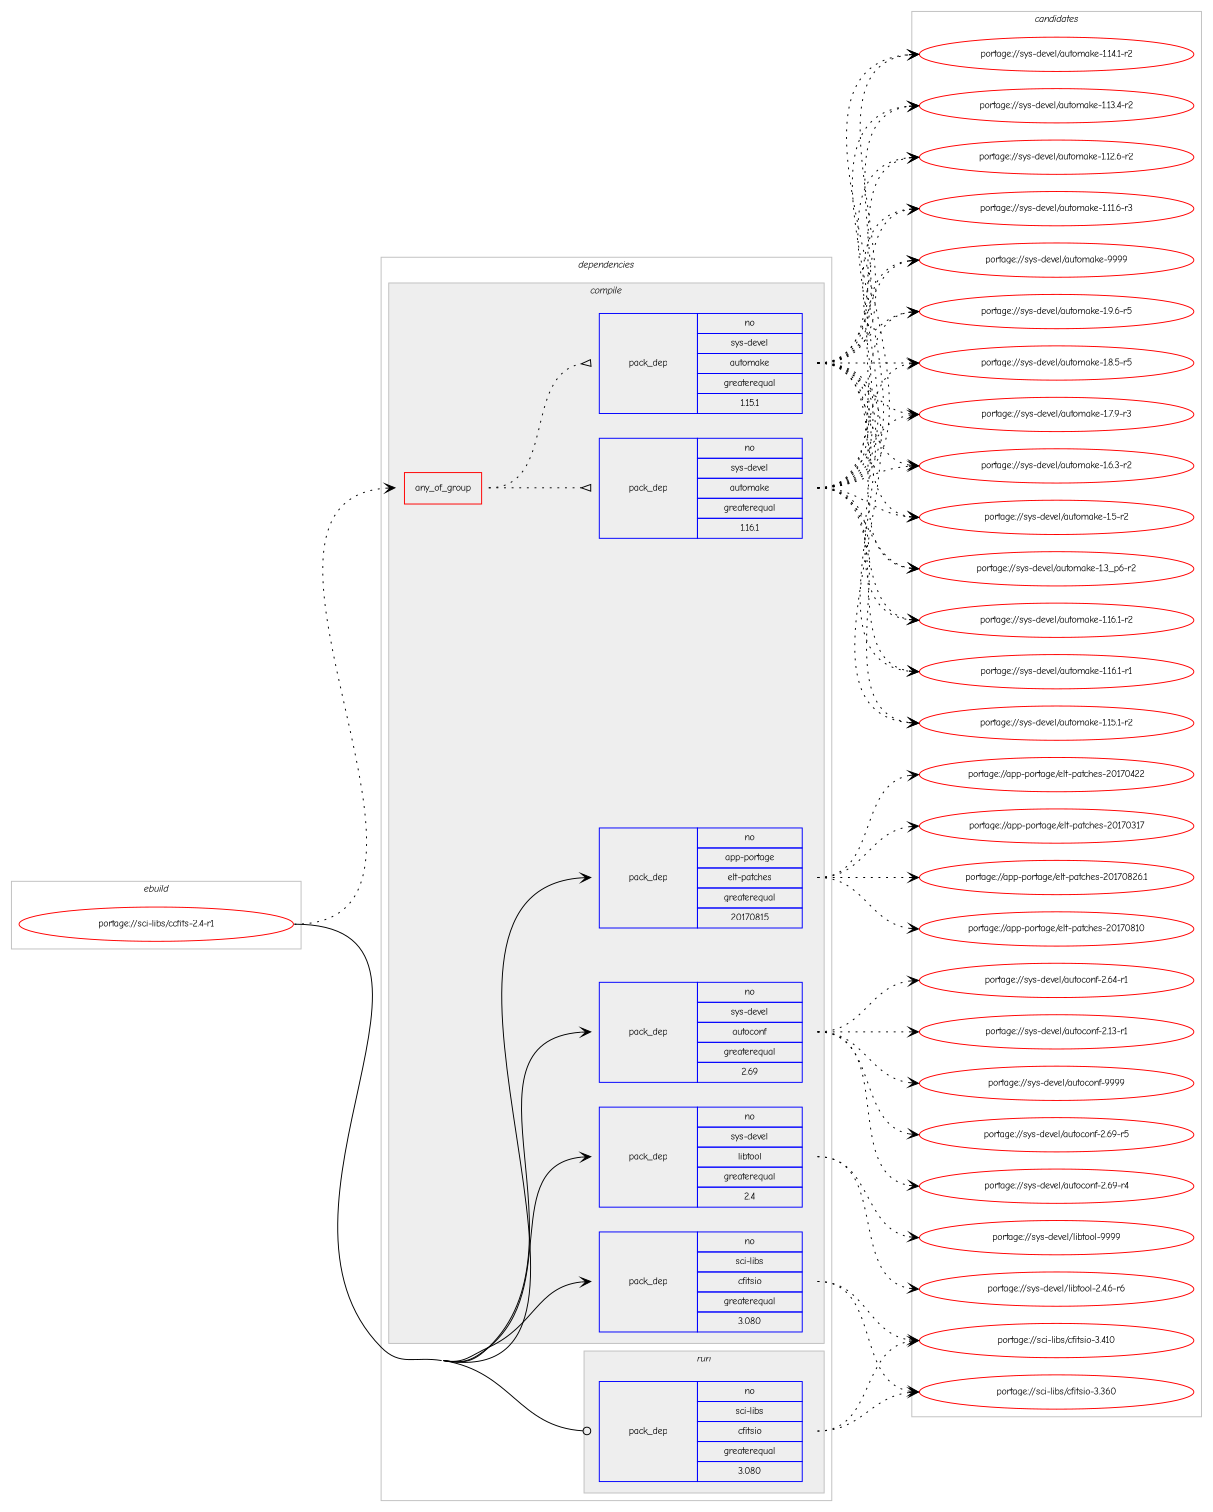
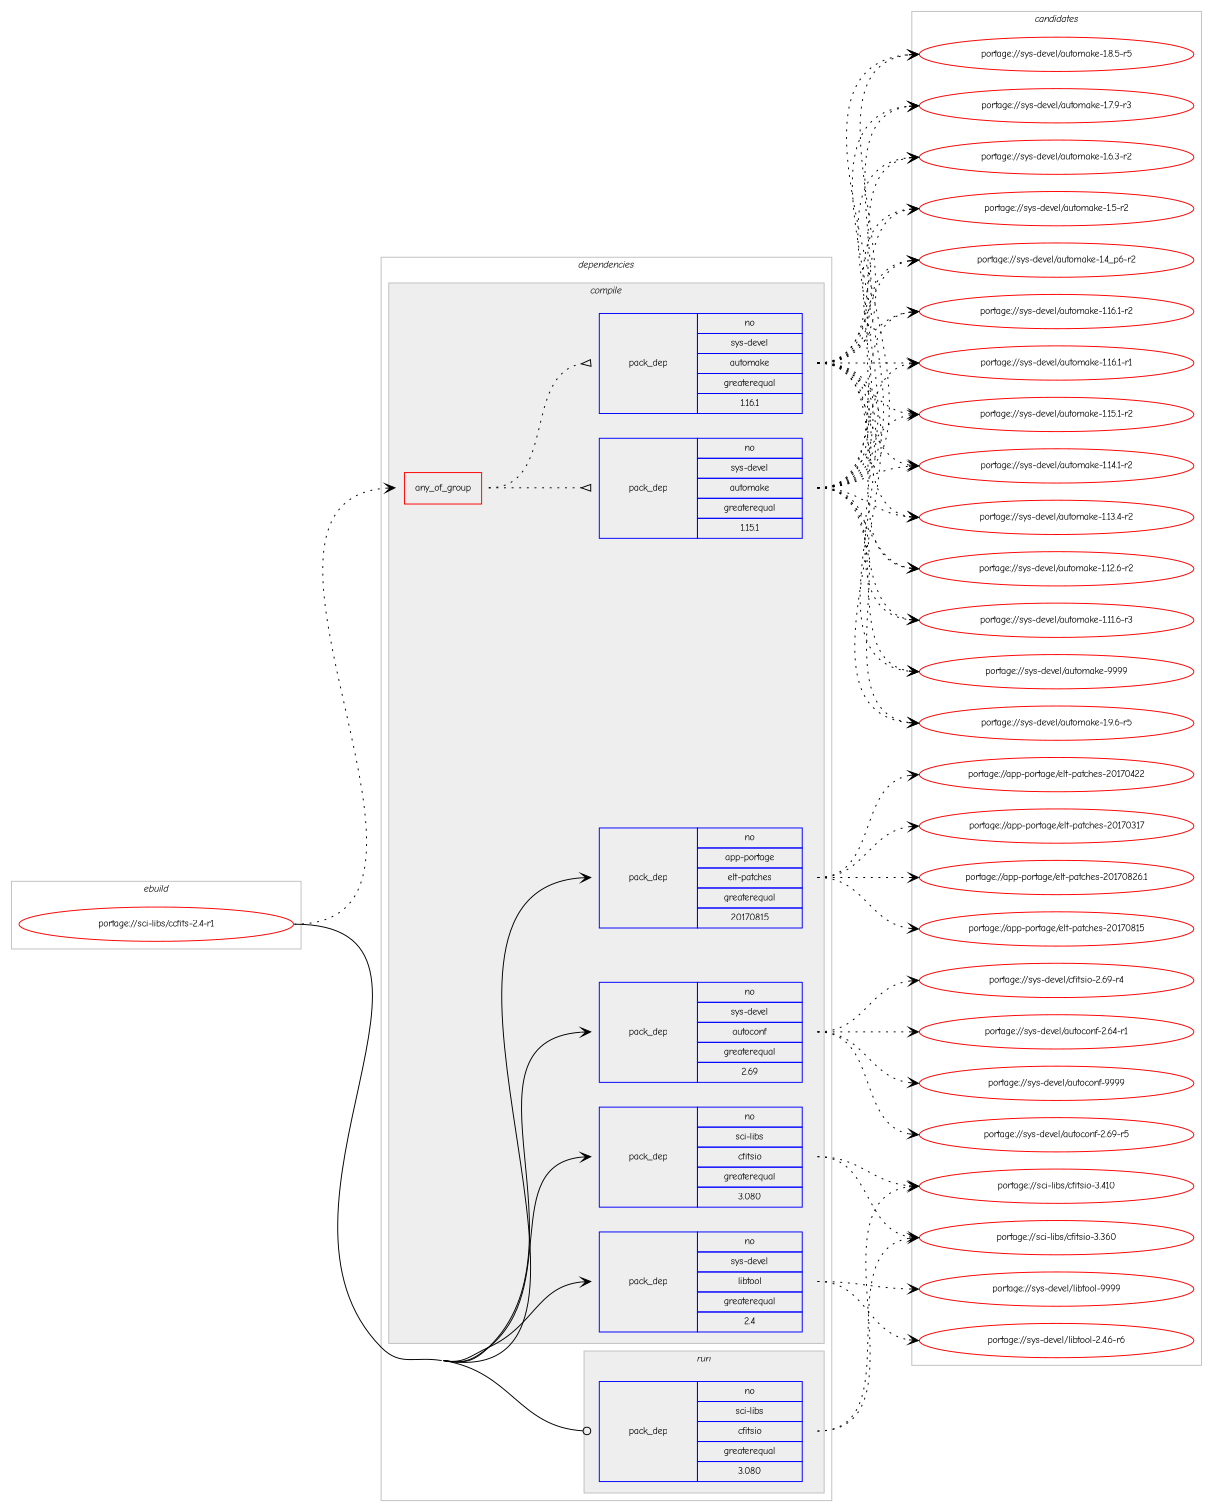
(1057, 569) -> (1057, 260)
(1057, 929) -> (1057, 929)
(1057, 1032) -> none
(1057, 1186) -> (1057, 980)
